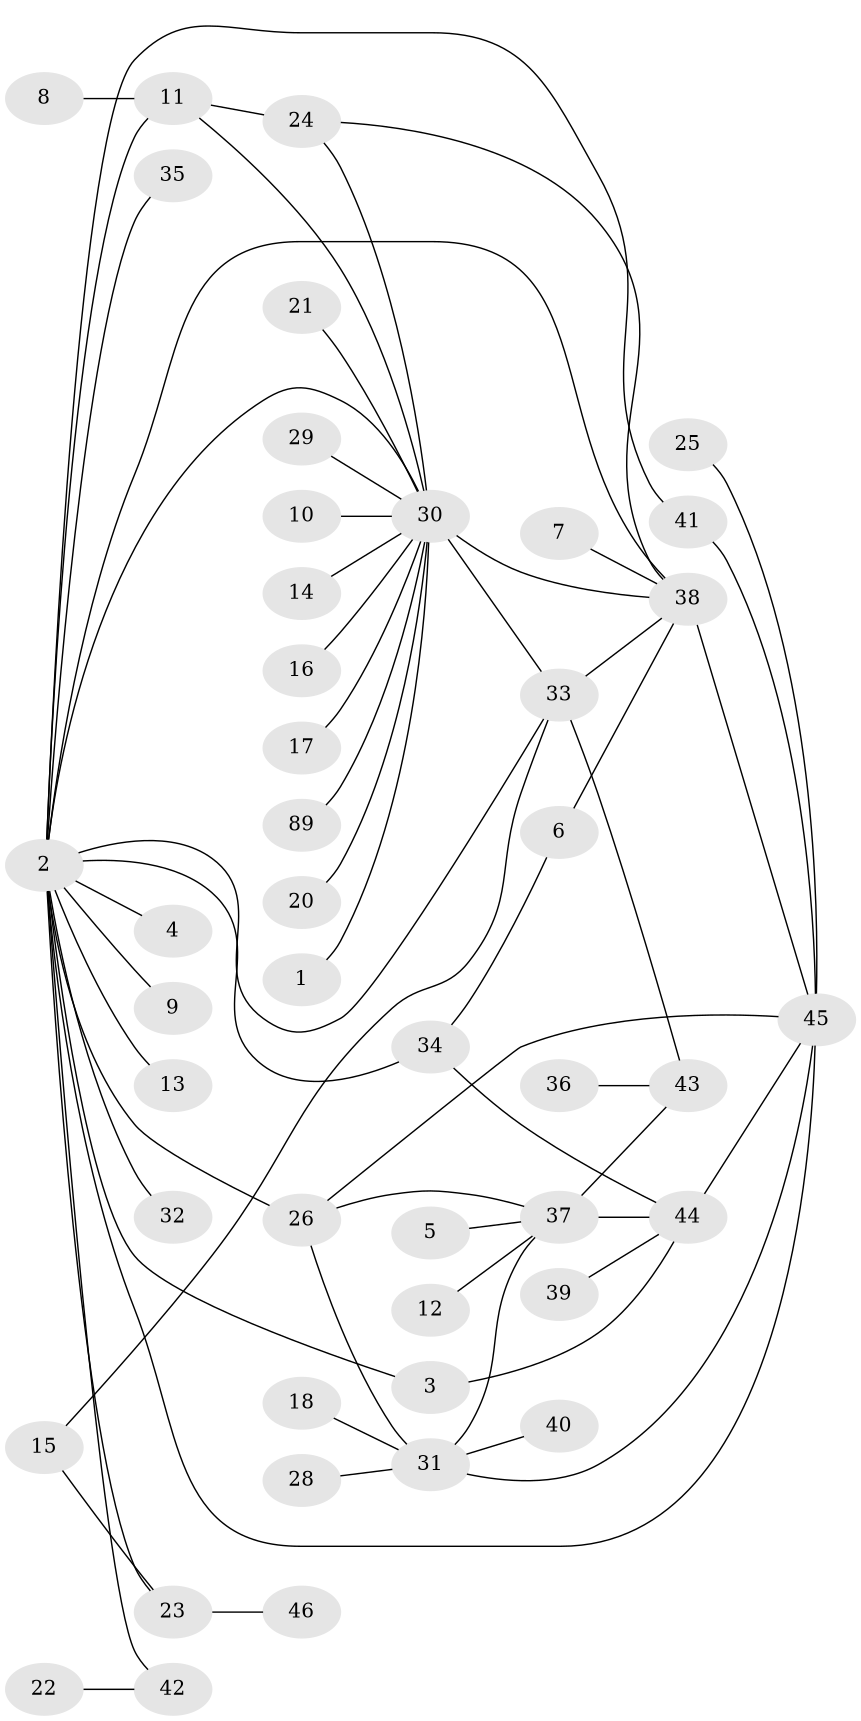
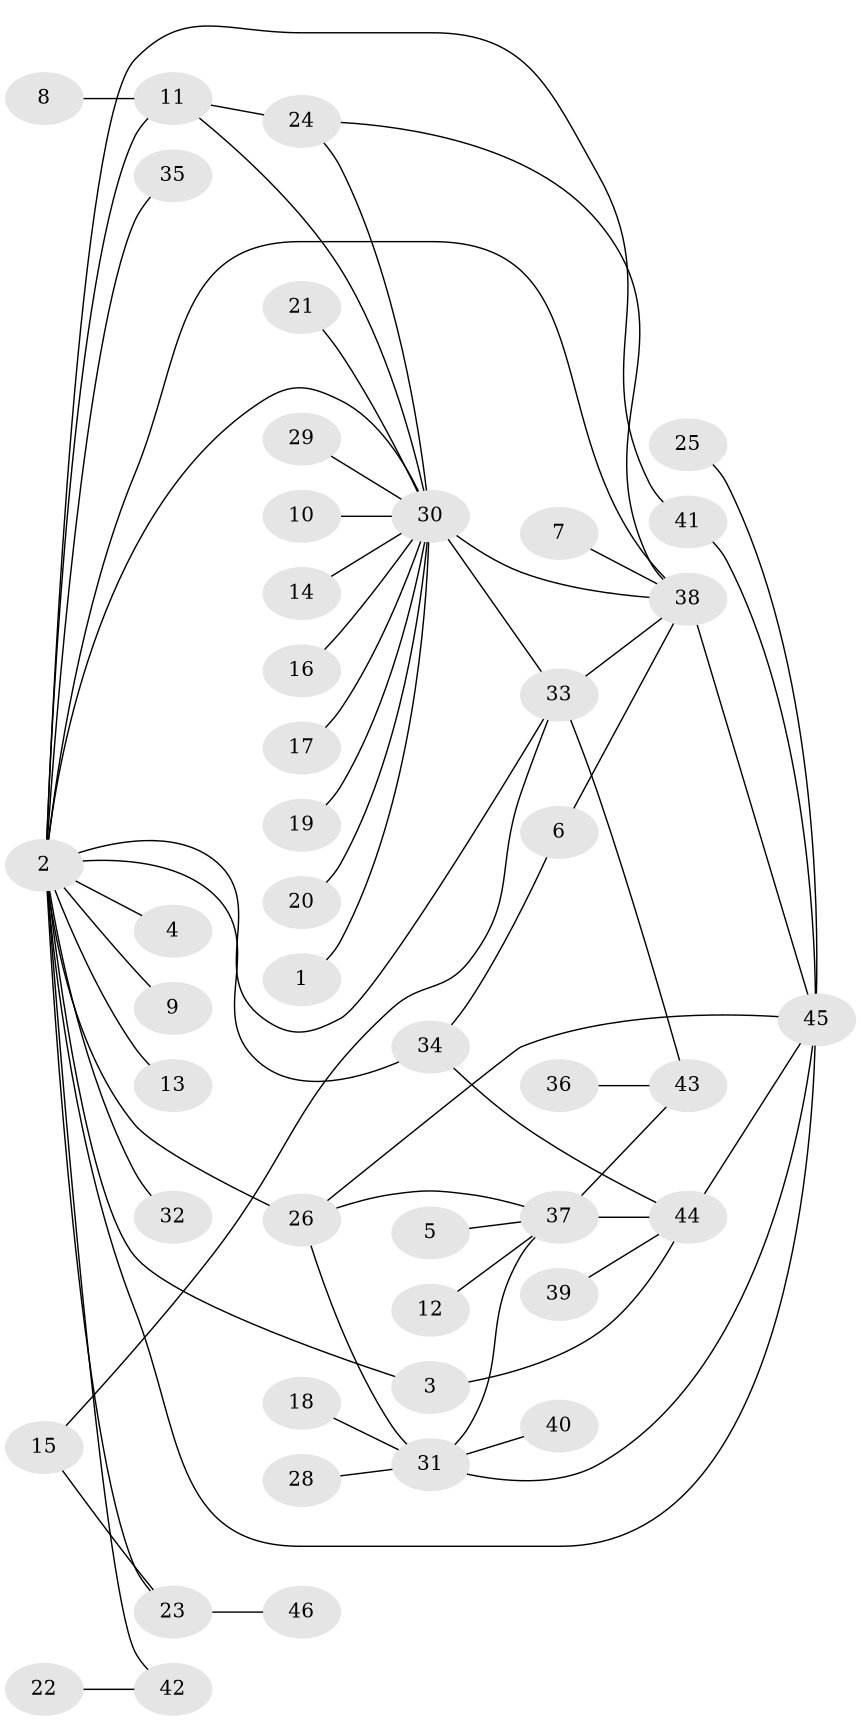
(302, 825) -> (302, 825)
